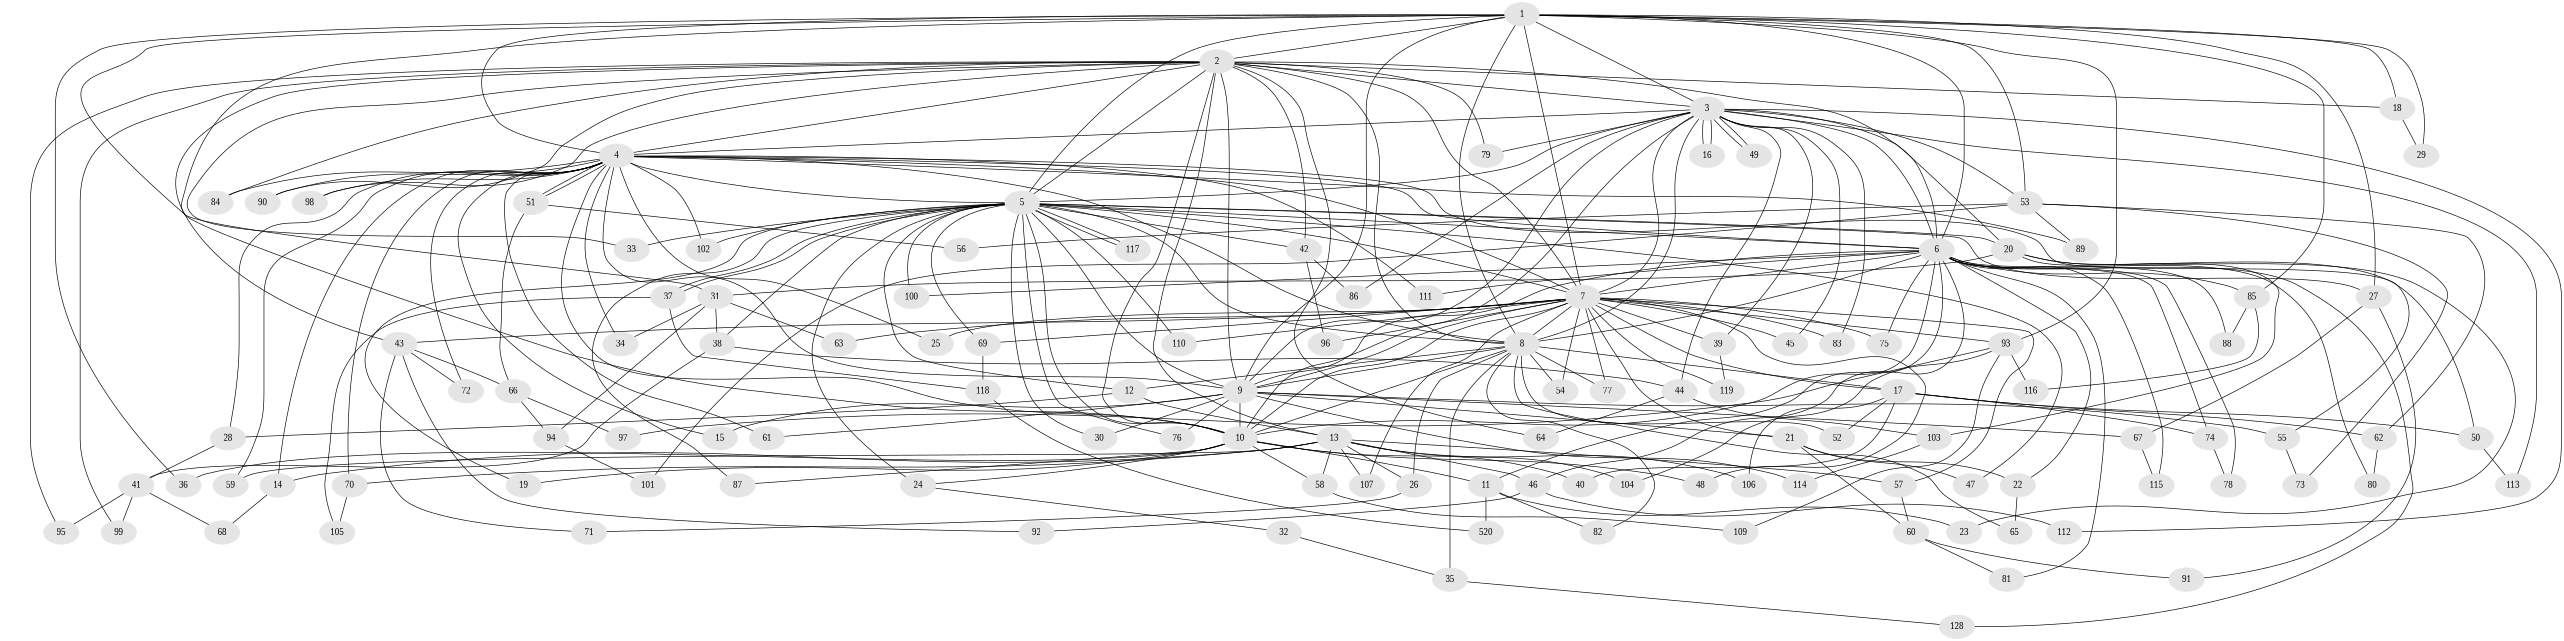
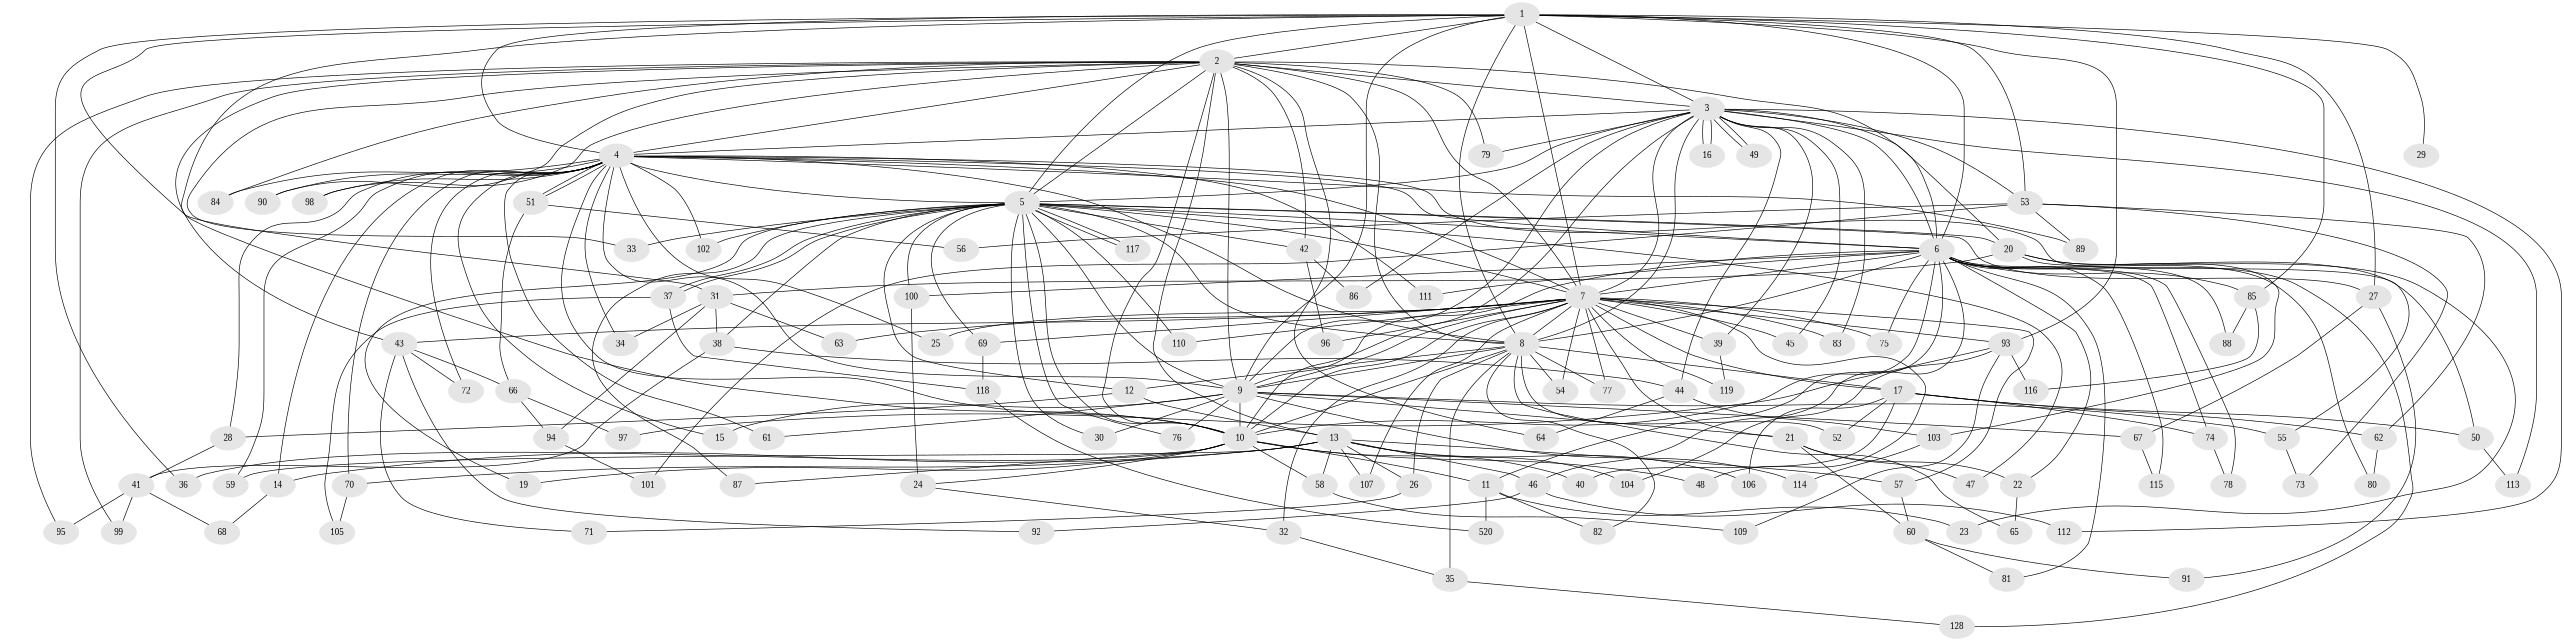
(2397, 109) -> none
(831, 293) -> (913, 387)
none -> (1391, 379)
